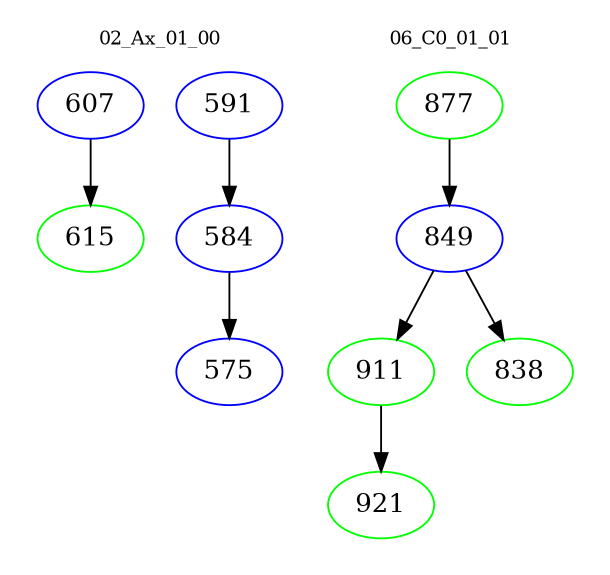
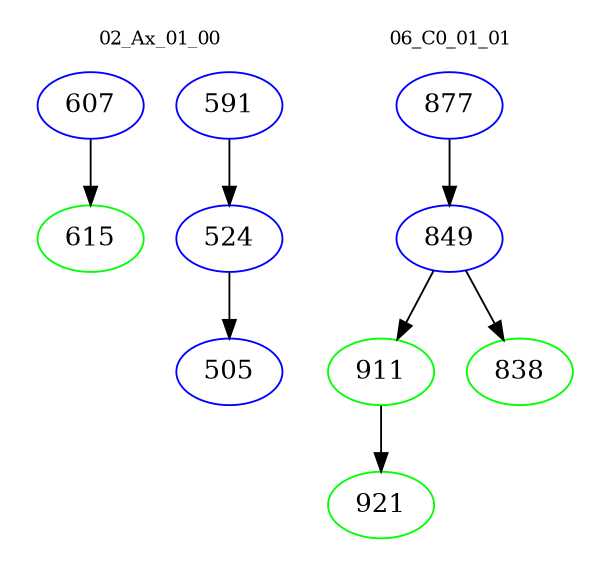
(450, 105) -> (450, 105)
(229, 239) -> (229, 239)
(229, 372) -> (229, 372)
